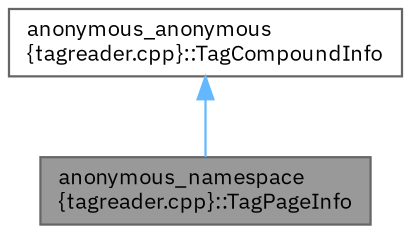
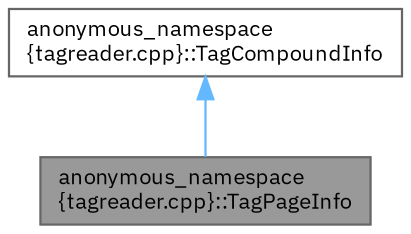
(205, 43) -> (205, 43)
